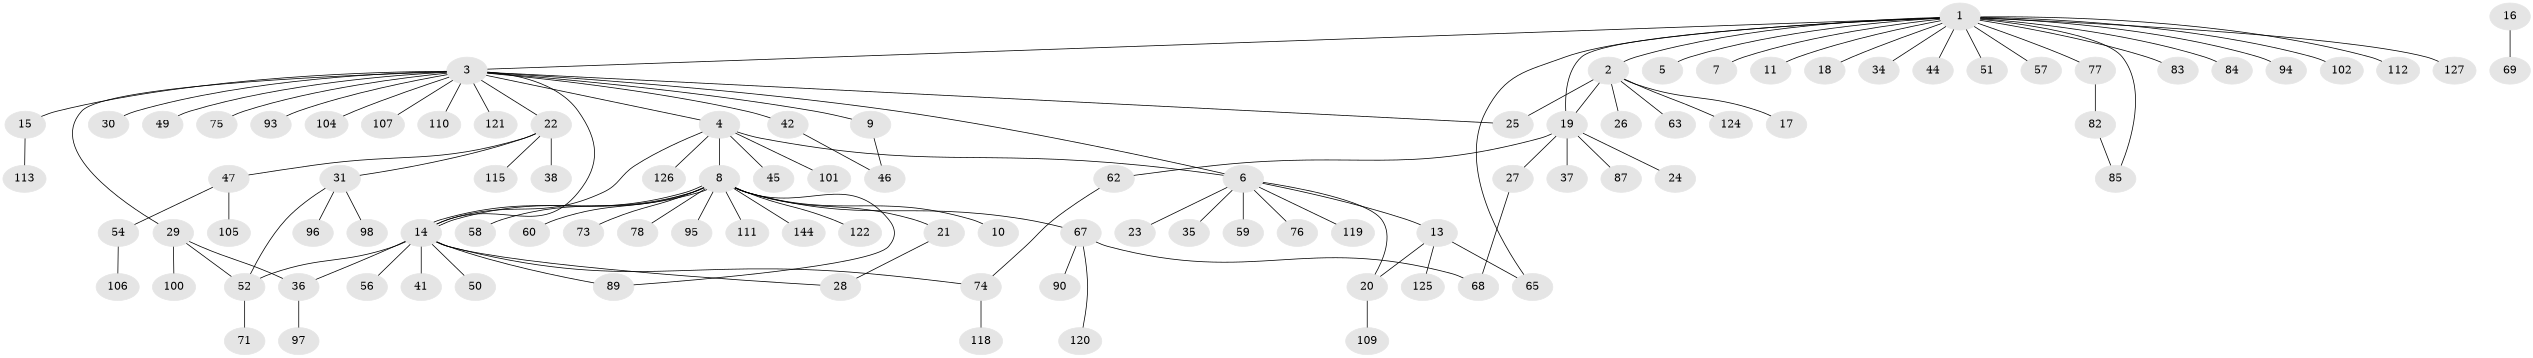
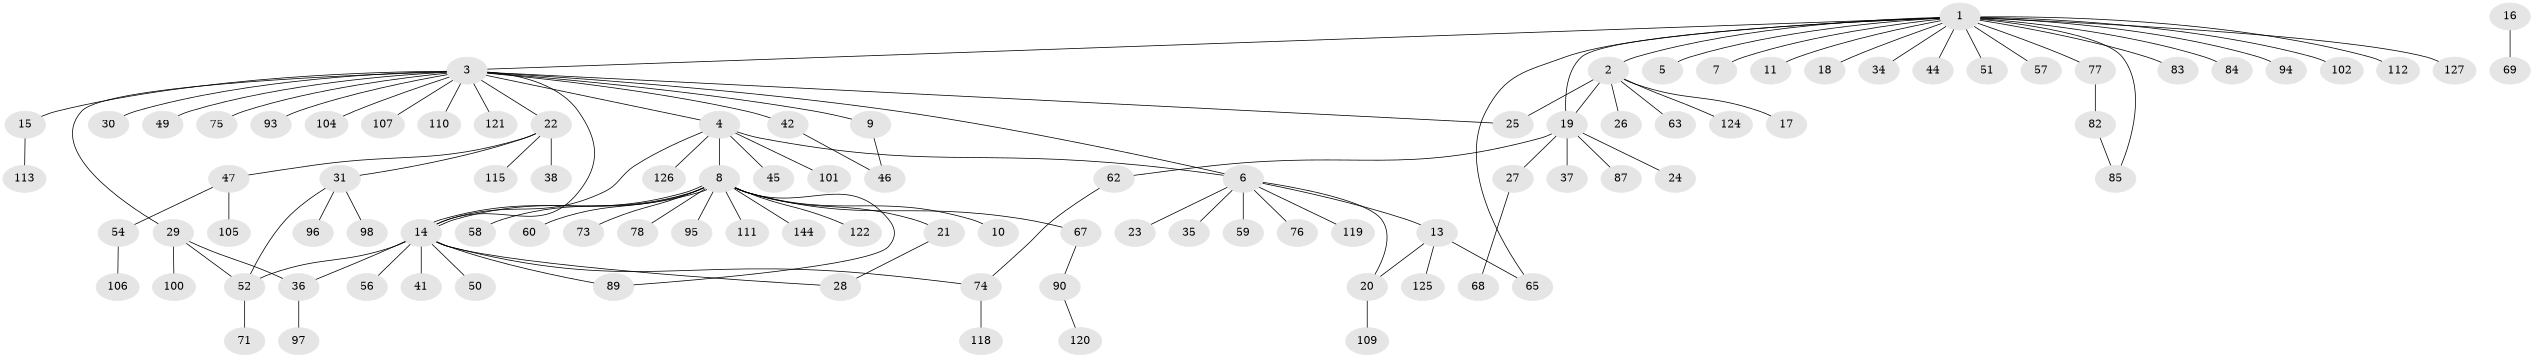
(1280, 260) -> none
(1088, 287) -> (1070, 314)
